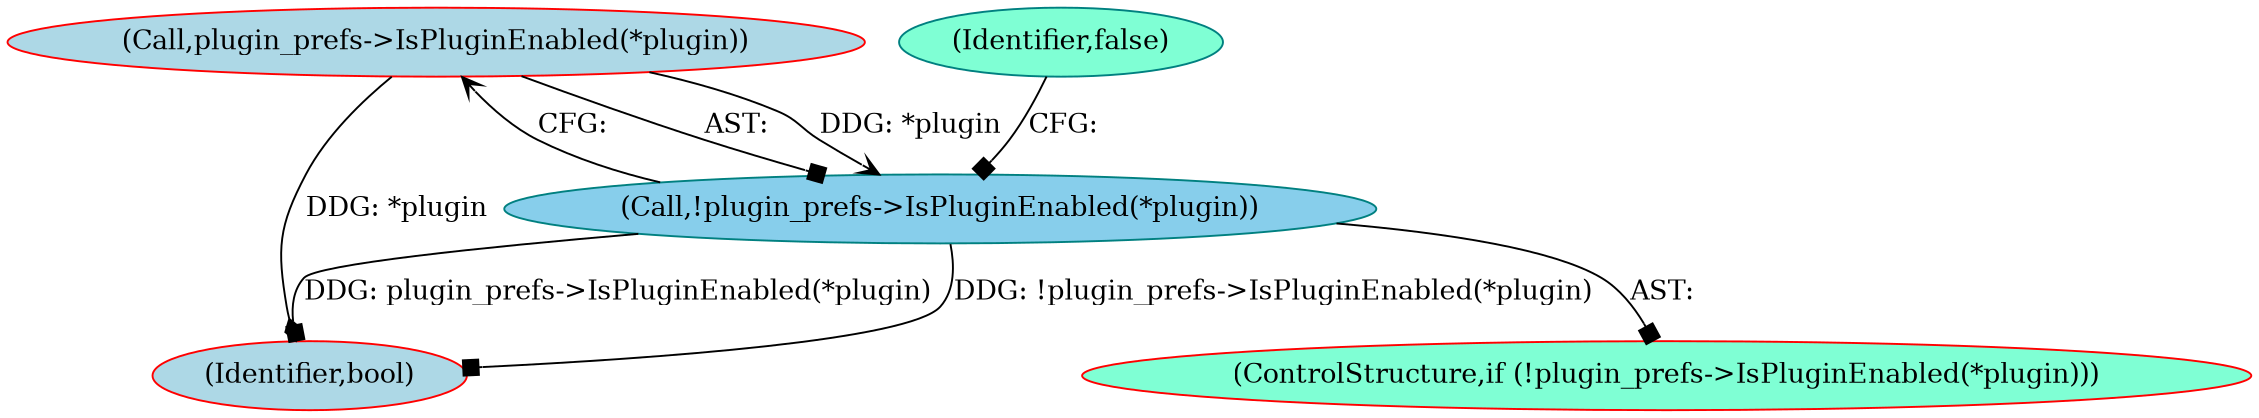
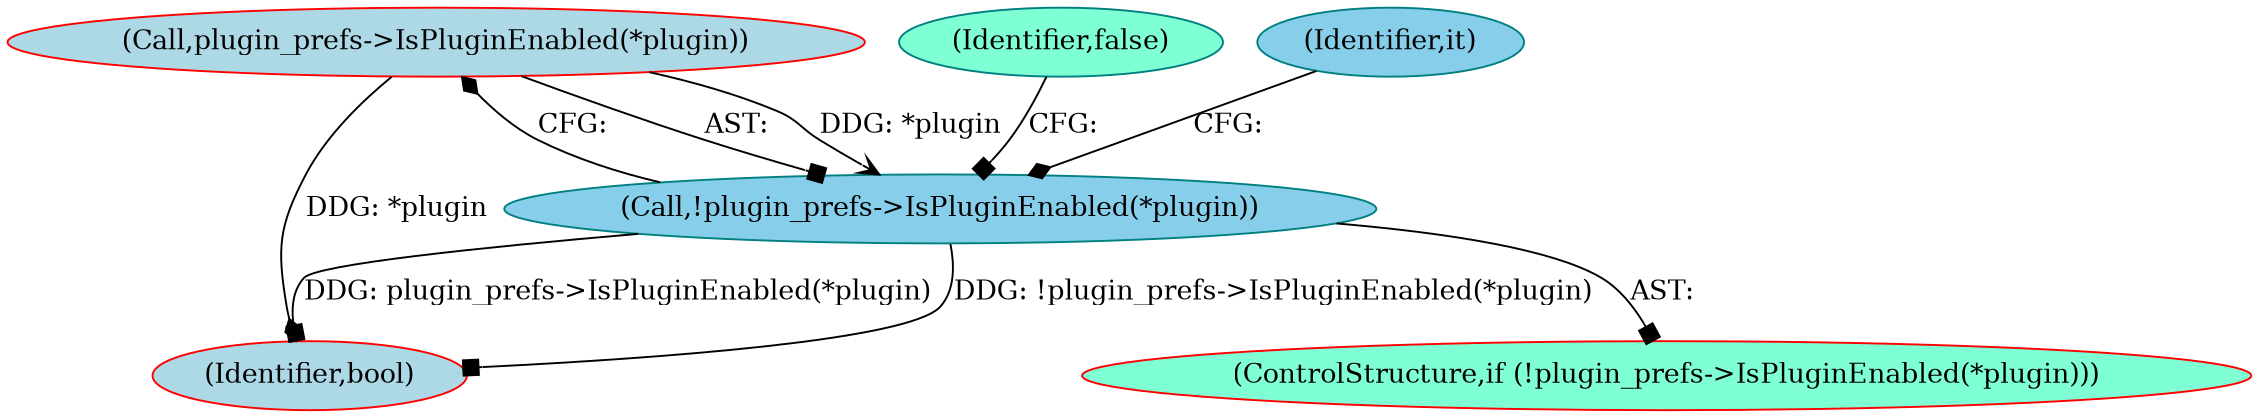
none -> (1391, 42)
(561, 150) -> (561, 150)
